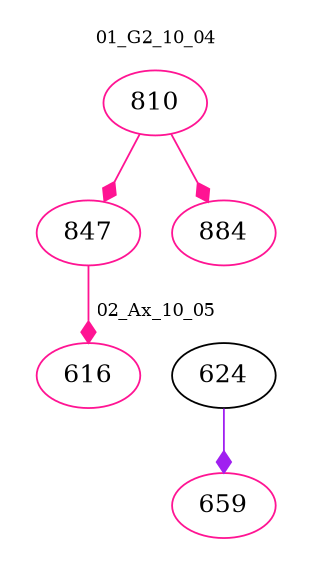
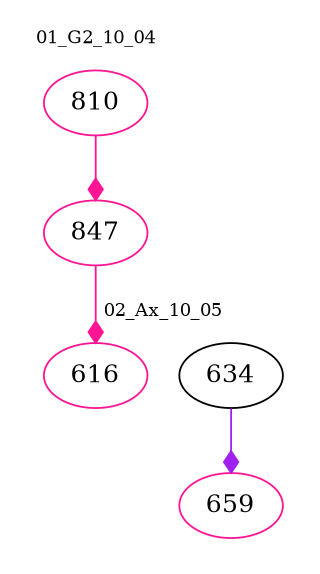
(224, 233) -> none
(224, 376) -> (231, 376)
